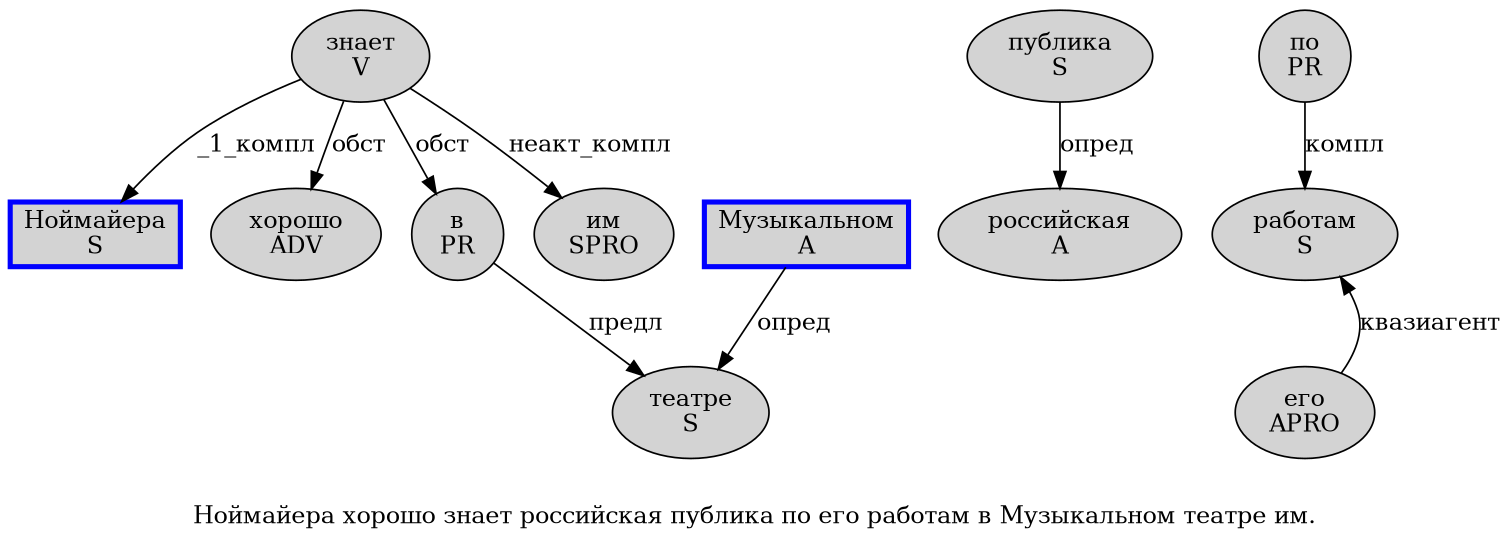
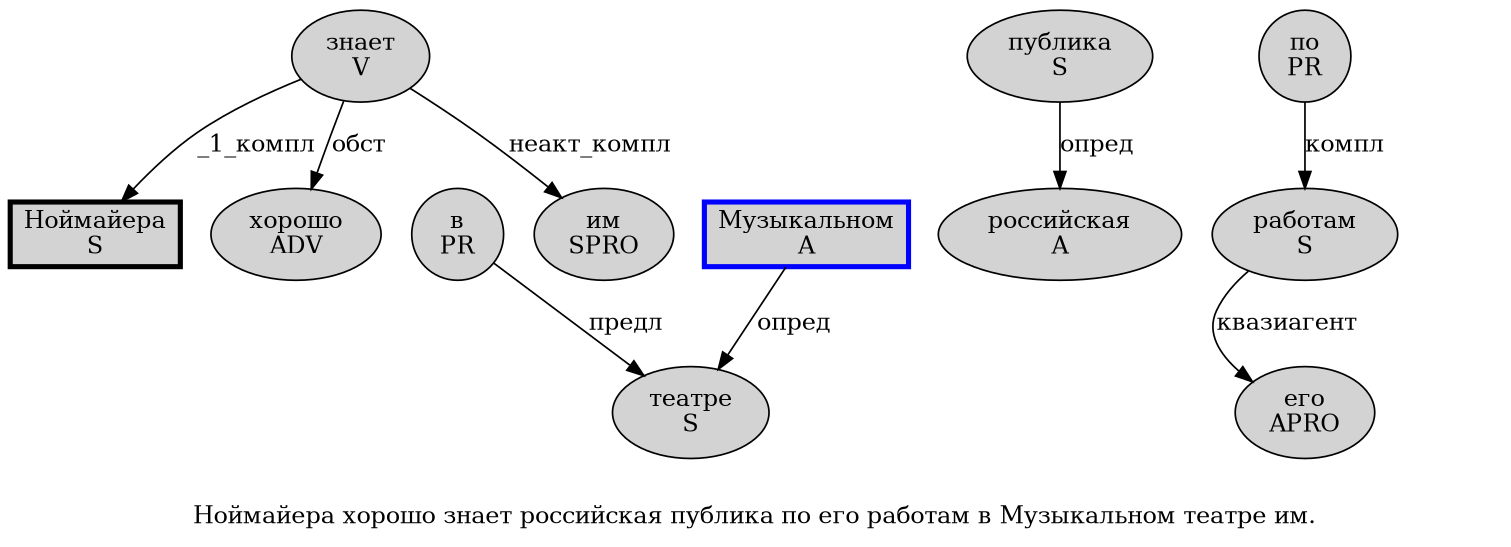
(406, 139) -> none
(95, 234) -> (95, 234)
(1359, 334) -> (1214, 319)
